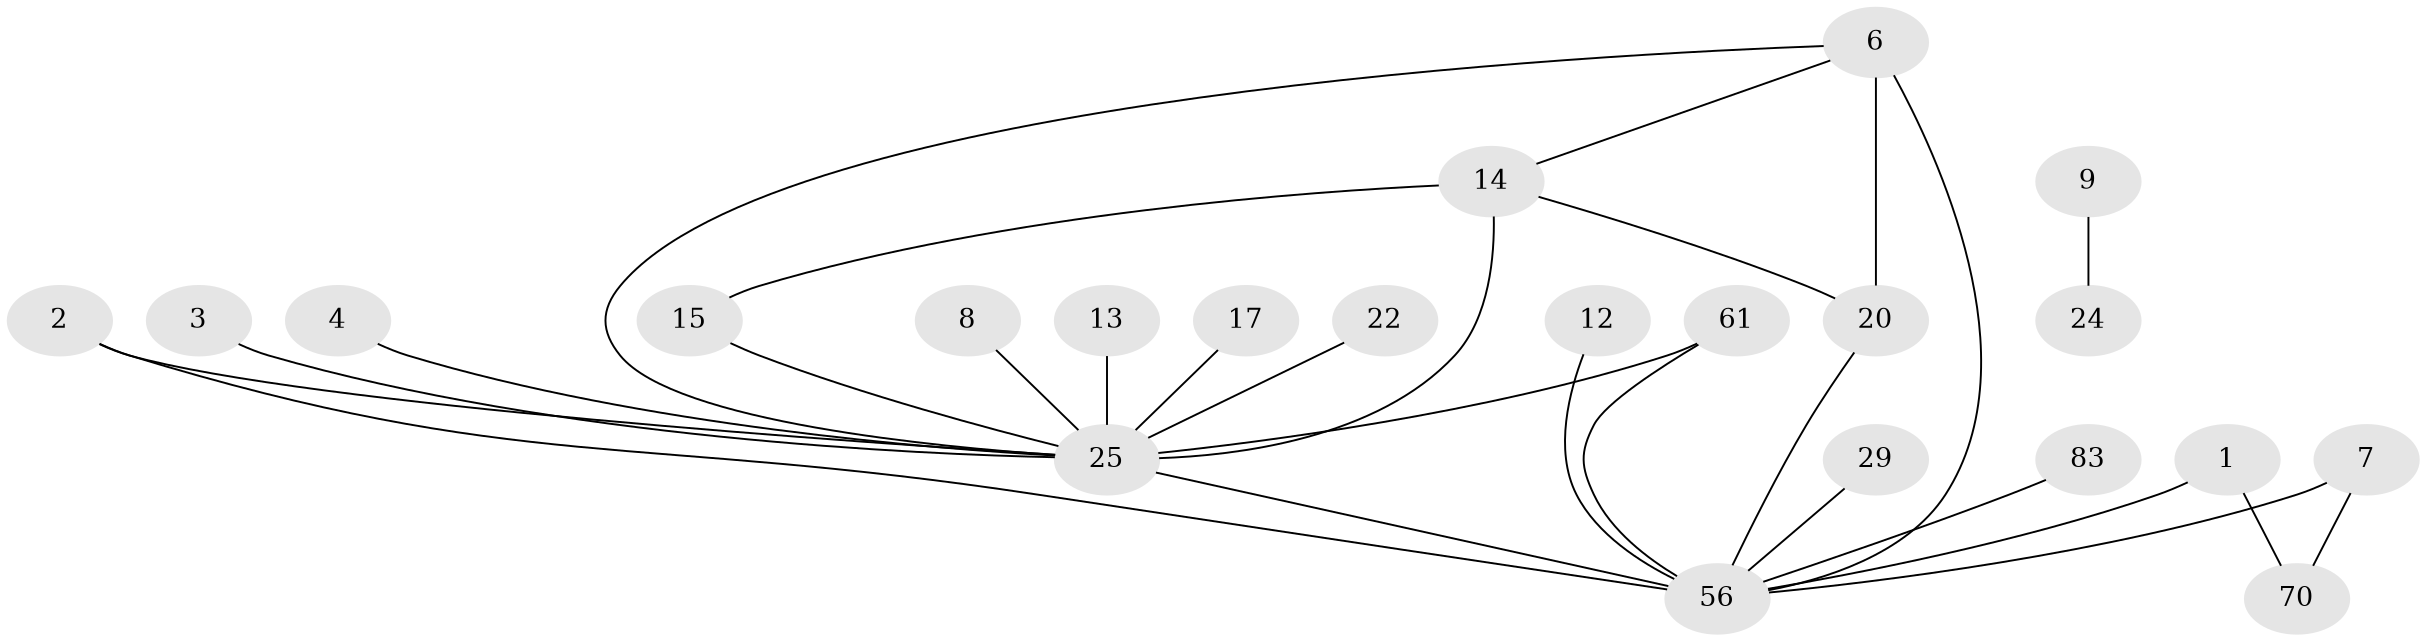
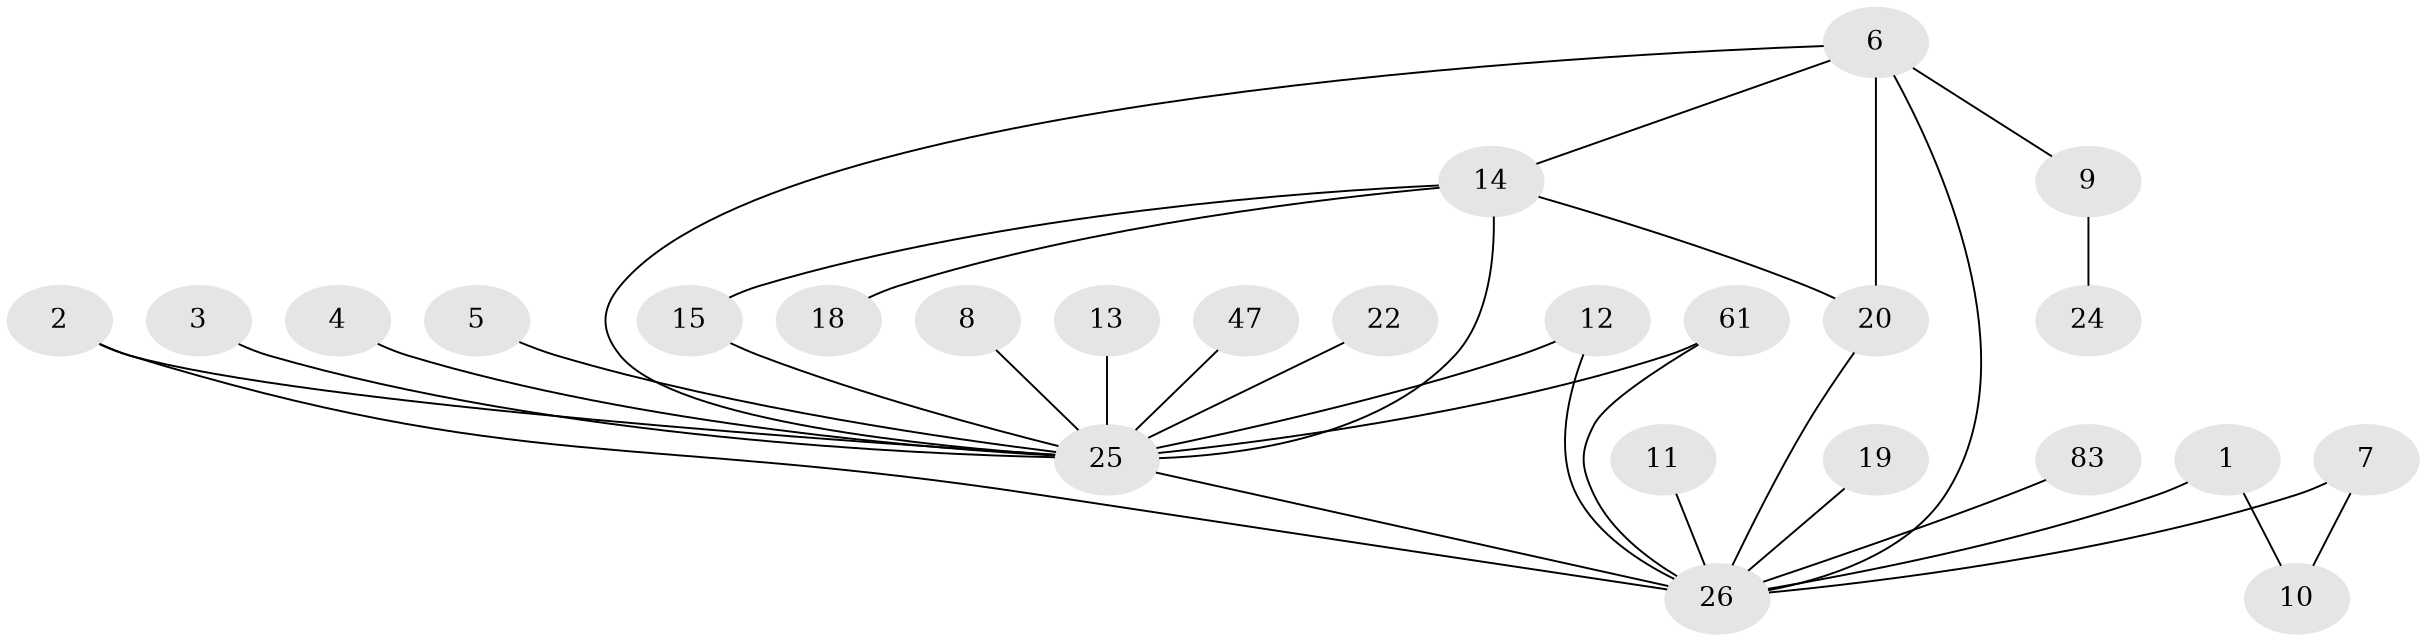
none -> (1982, 112)
none -> (477, 321)
none -> (829, 321)
(1246, 321) -> (1246, 321)
none -> (1358, 402)
none -> (1663, 460)
(1876, 460) -> (1876, 460)
(1717, 599) -> (1717, 599)
(2297, 599) -> (2297, 599)
